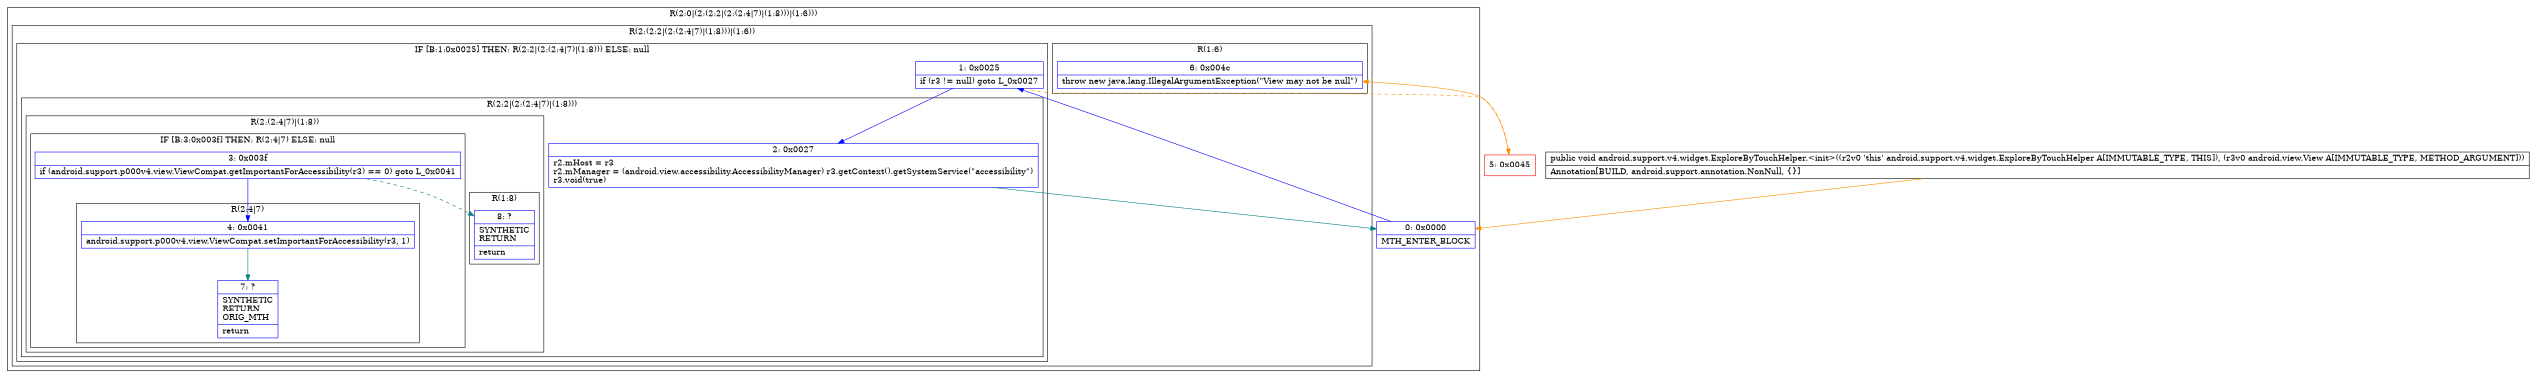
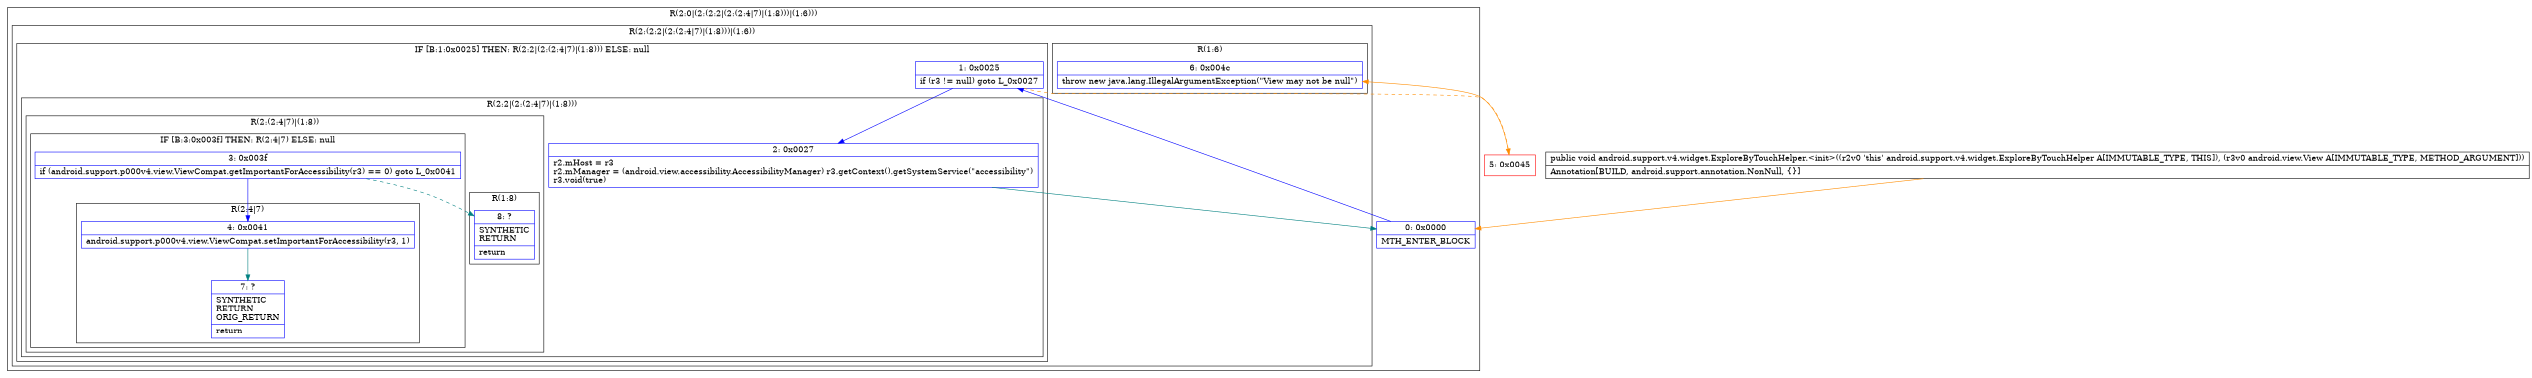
(246, 318) -> (248, 318)
